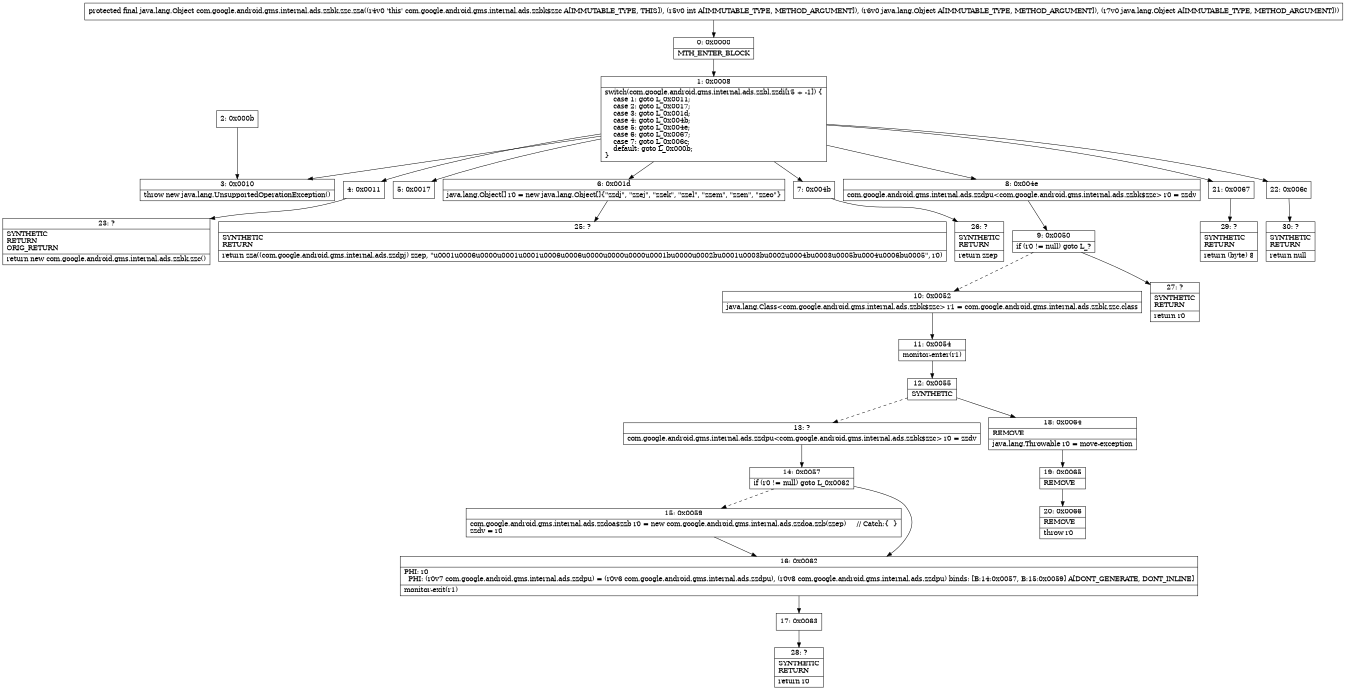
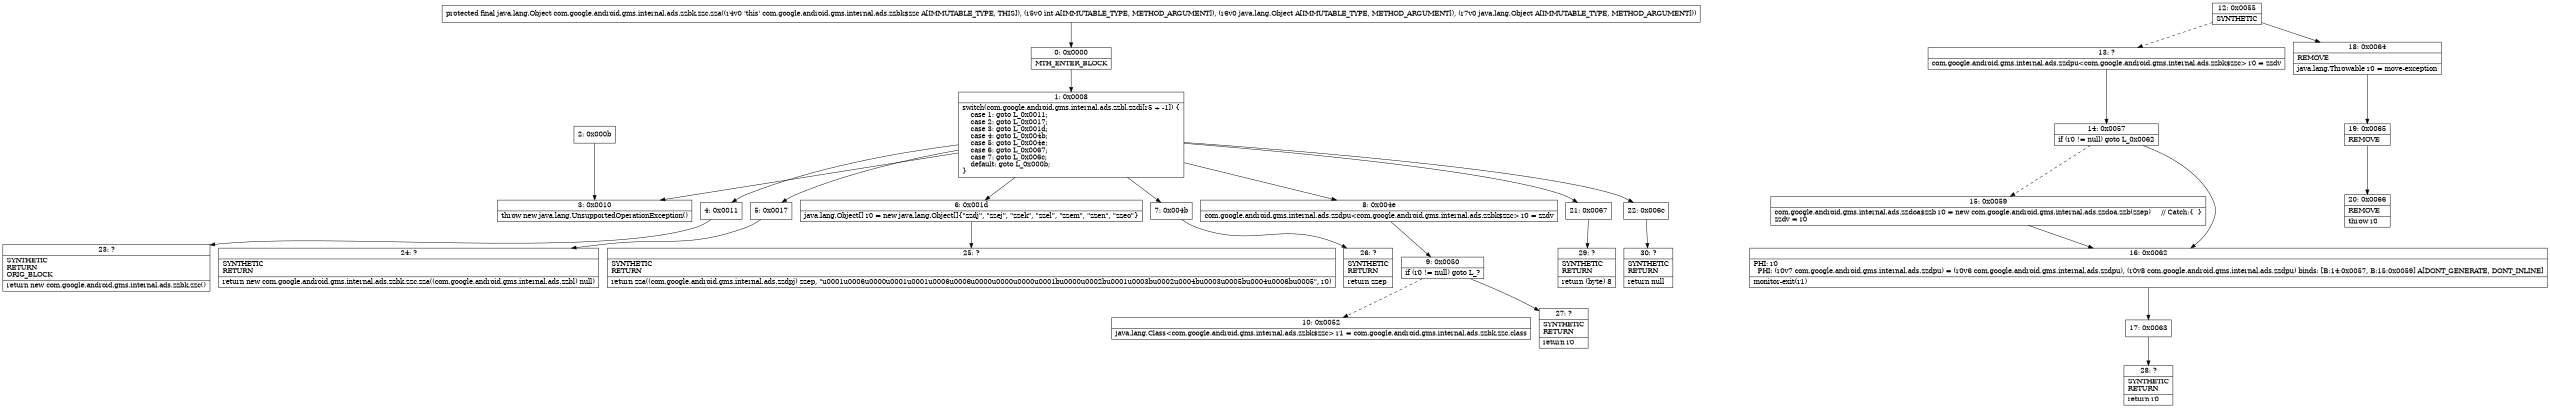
(32, 248) -> (29, 275)
none -> (409, 268)
(932, 350) -> none
